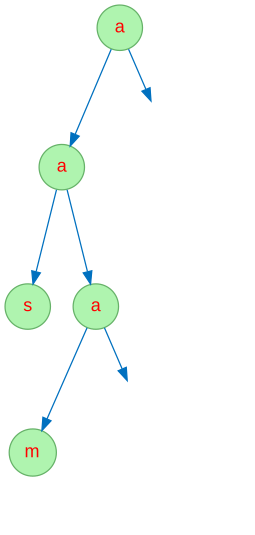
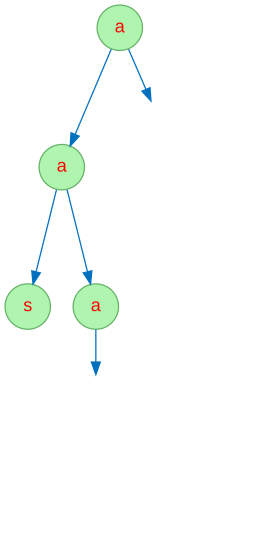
(33, 453) -> none
